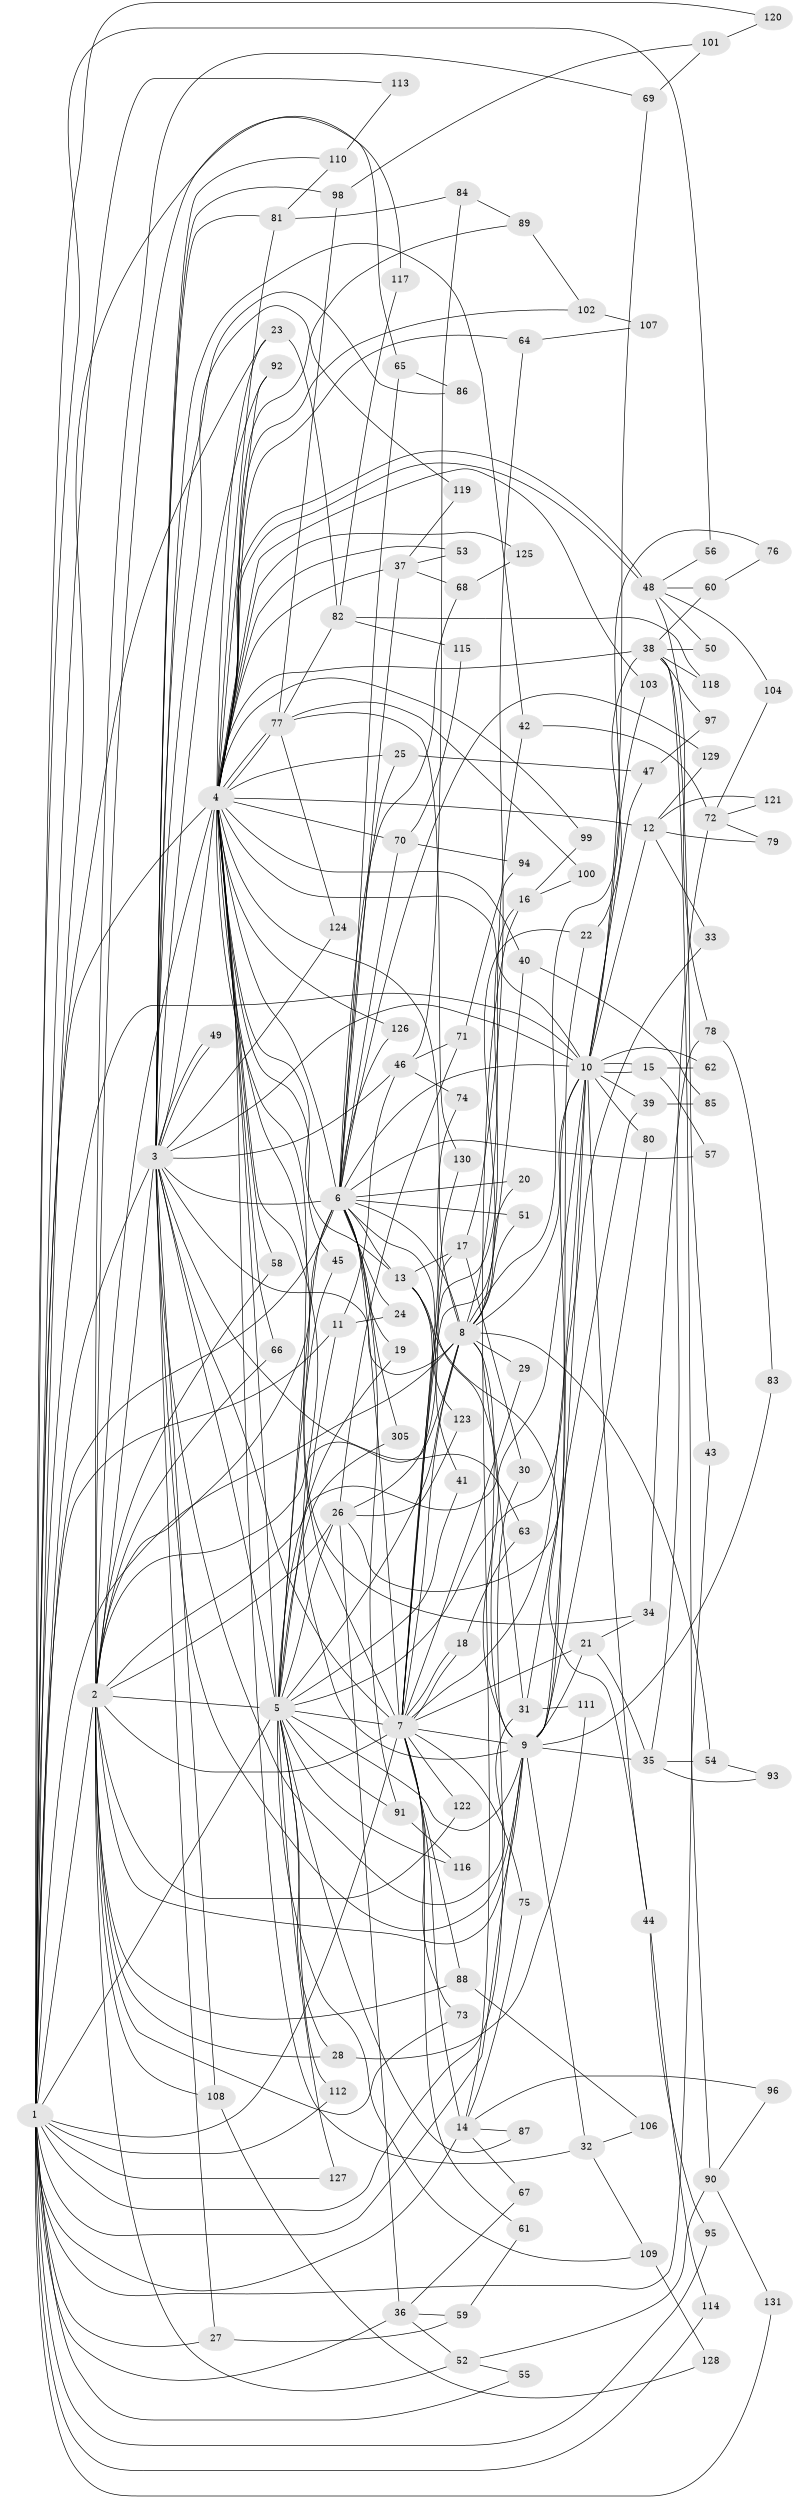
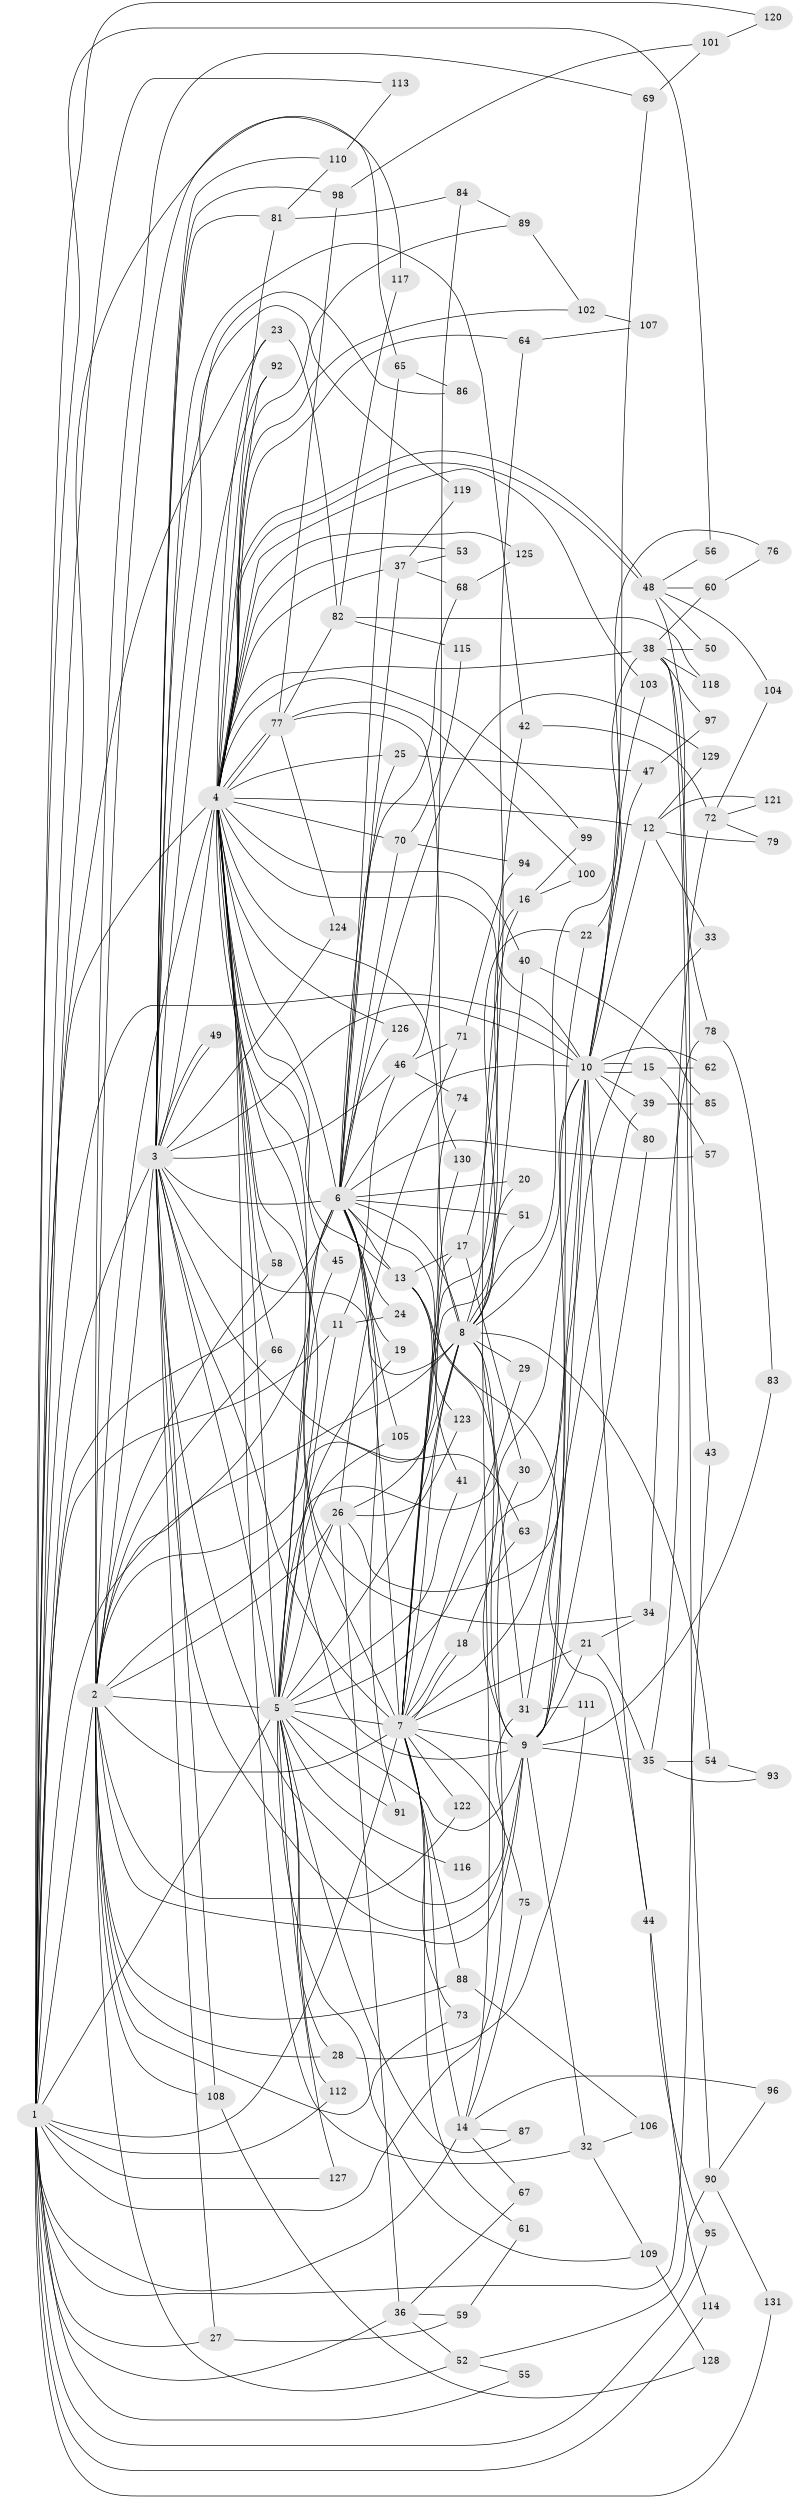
(400, 1437) -> (400, 1437)
(438, 1847) -> none
(394, 2174) -> none
